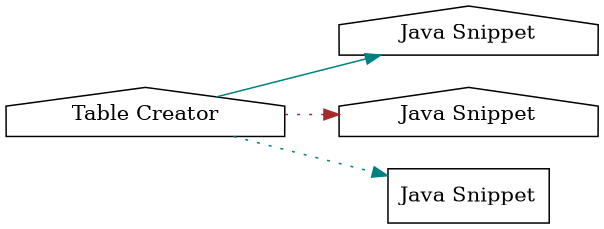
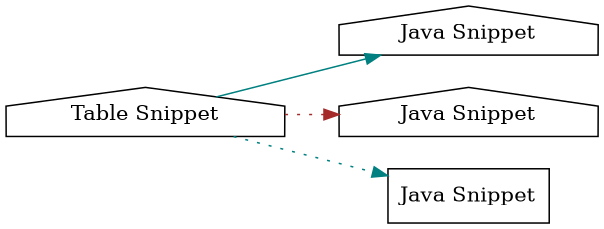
(145, 115) -> (145, 115)
